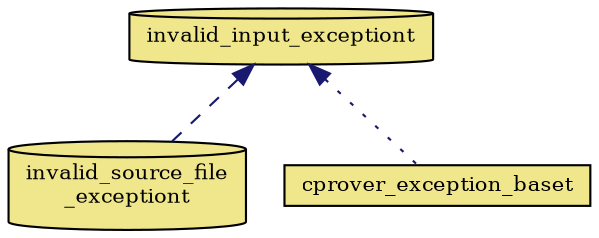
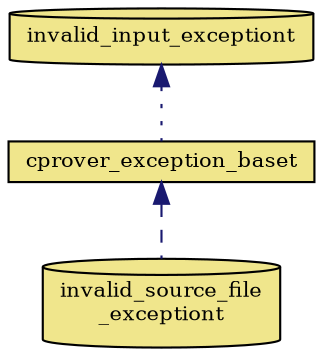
(205, 110) -> (161, 231)
